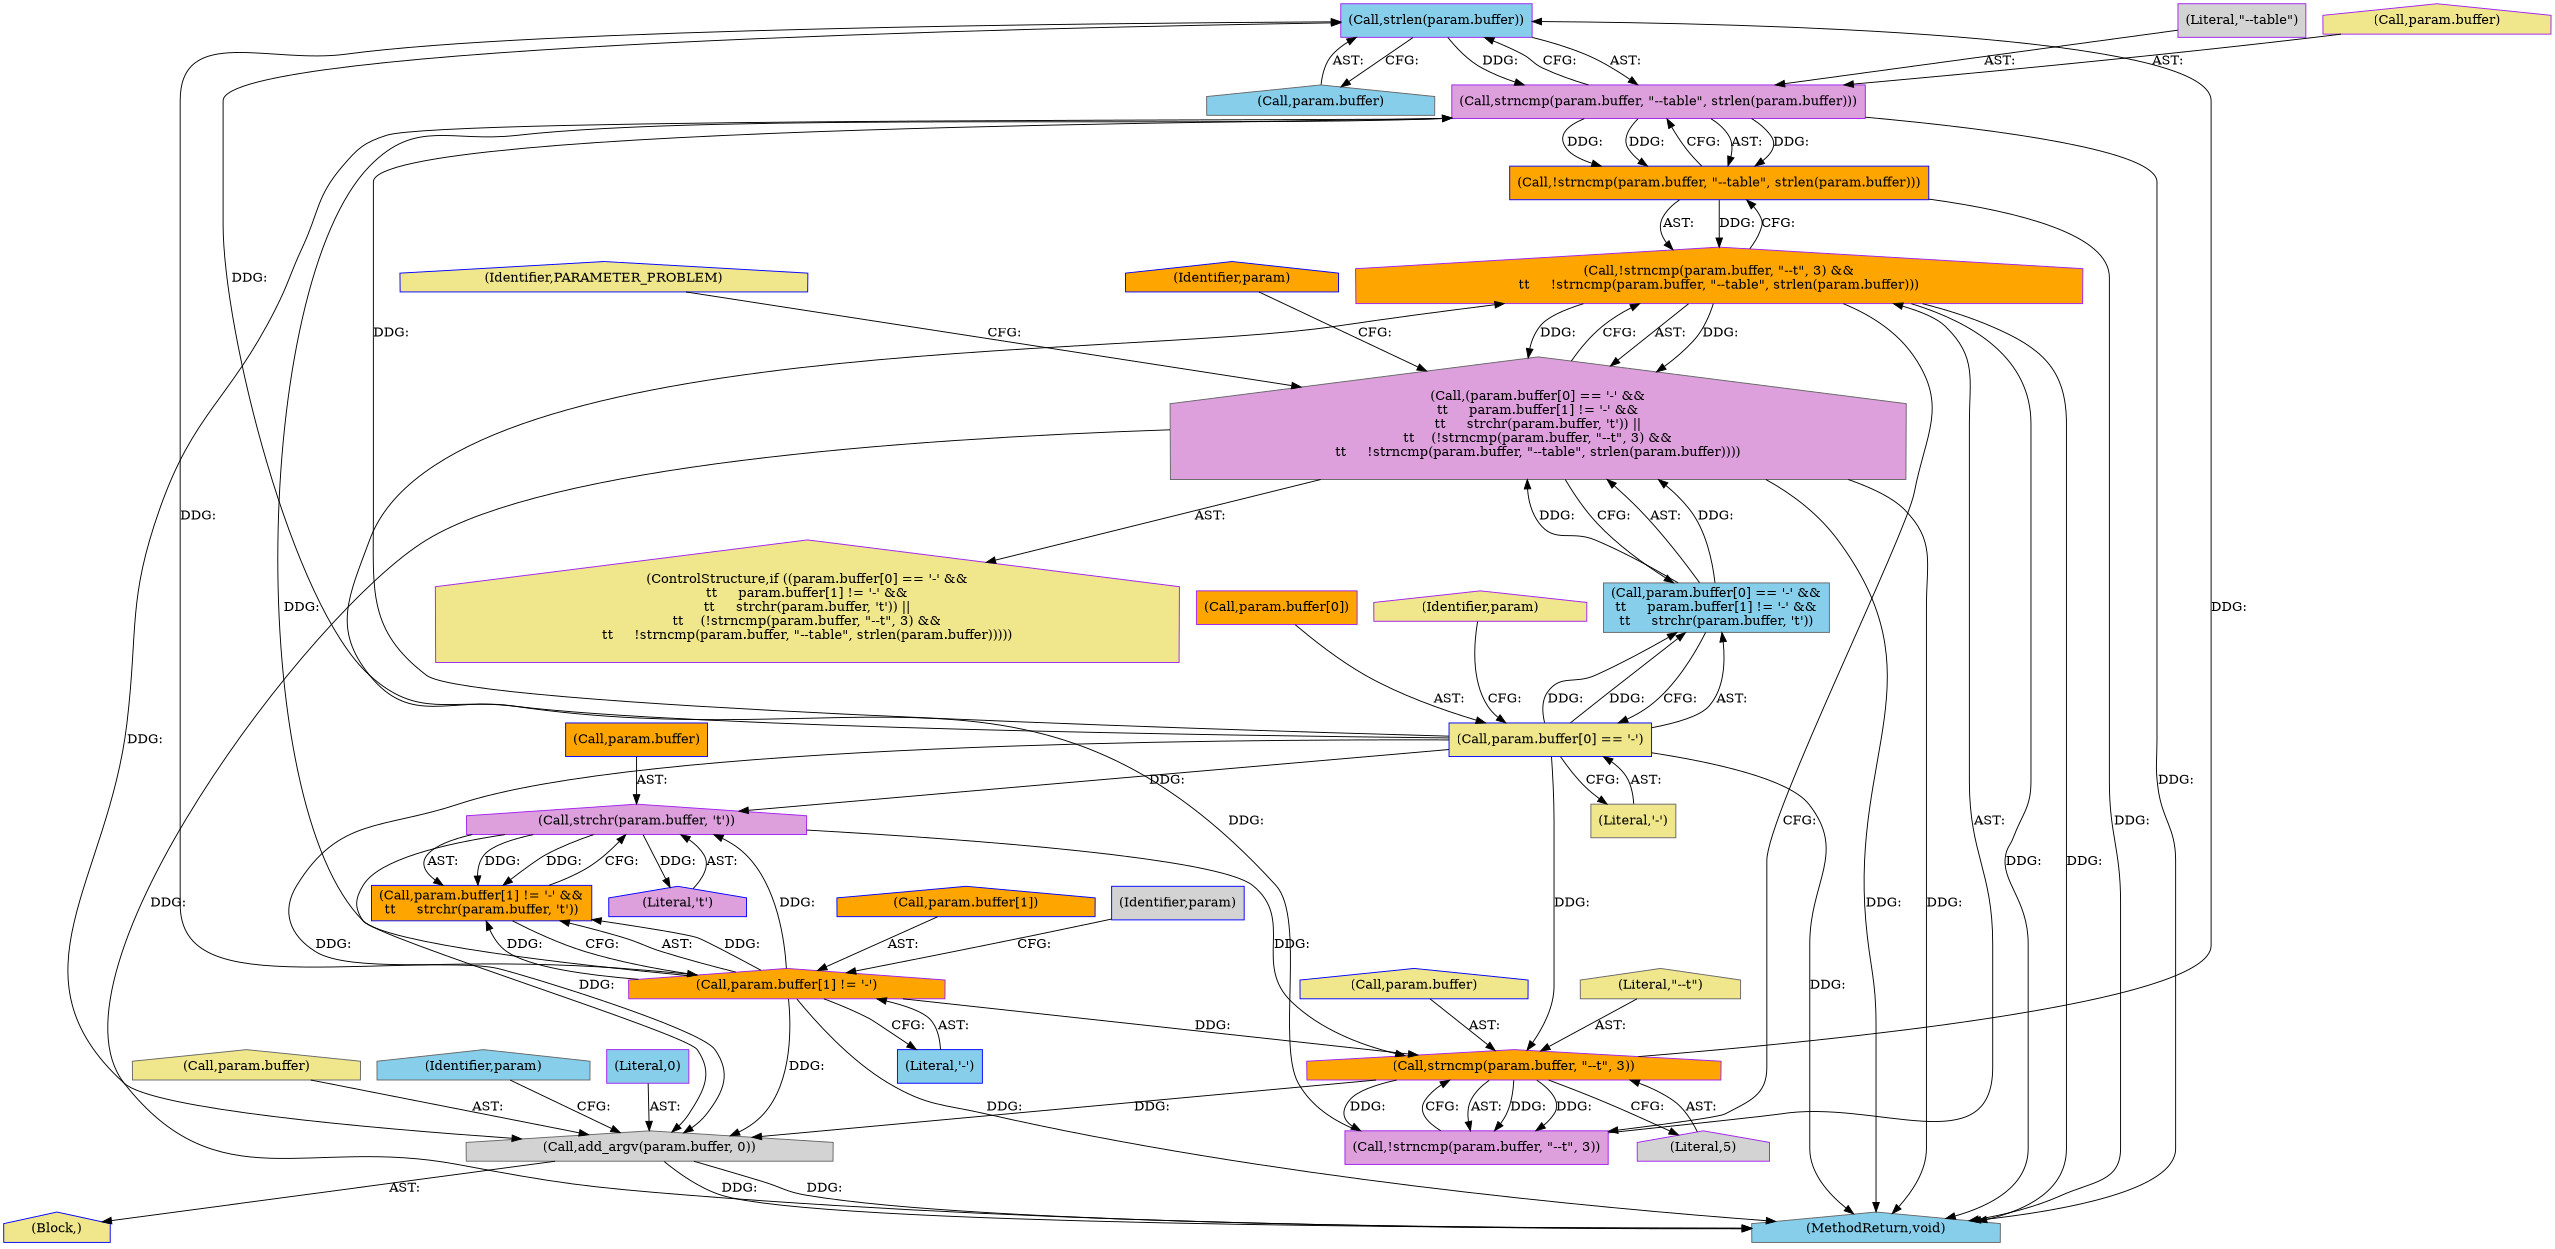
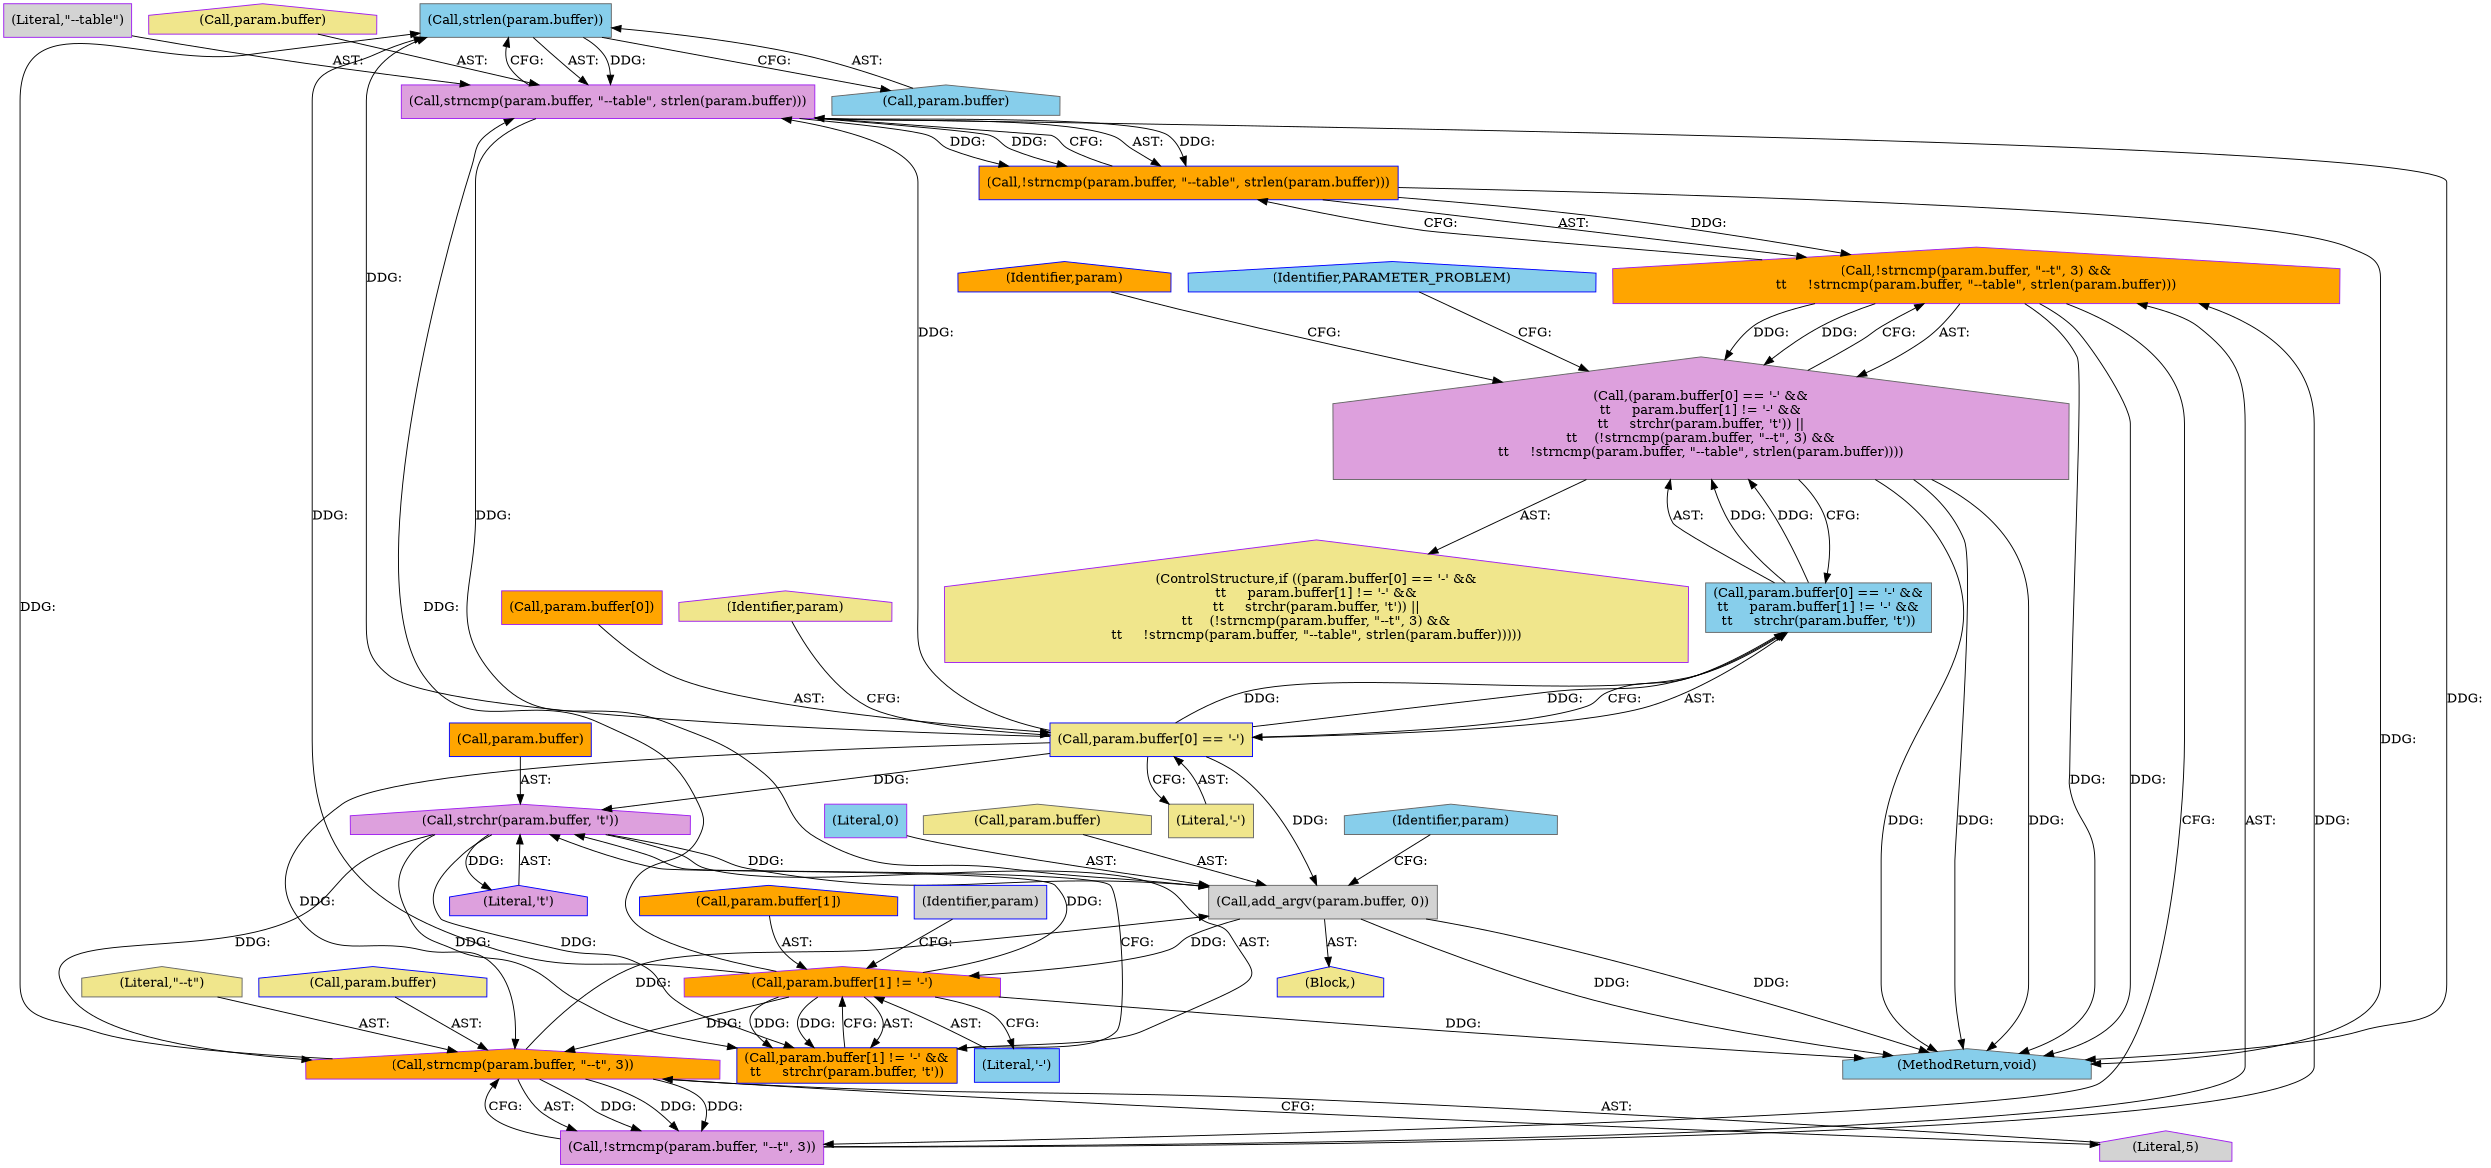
(1436, 21) -> (516, 21)
(604, 278) -> (1392, 278)
(1811, 926) -> none
(784, 1074) -> (1113, 962)
(650, 1148) -> (1323, 902)
